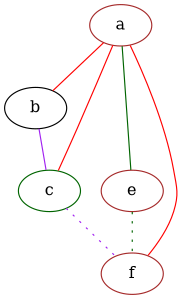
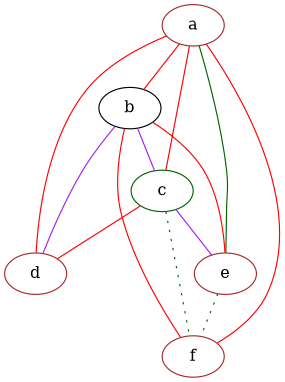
none -> (207, 177)
(91, 232) -> (178, 274)
none -> (194, 232)
none -> (129, 238)
none -> (36, 274)
